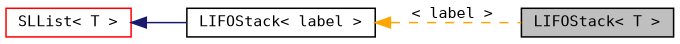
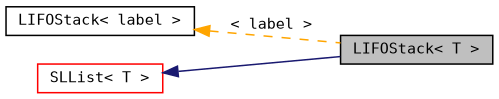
(167, 23) -> (259, 64)
